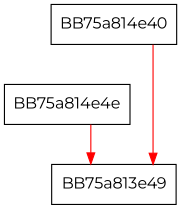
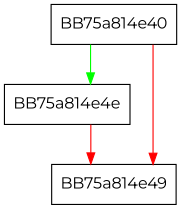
none -> (91, 59)
(114, 184) -> (114, 184)
